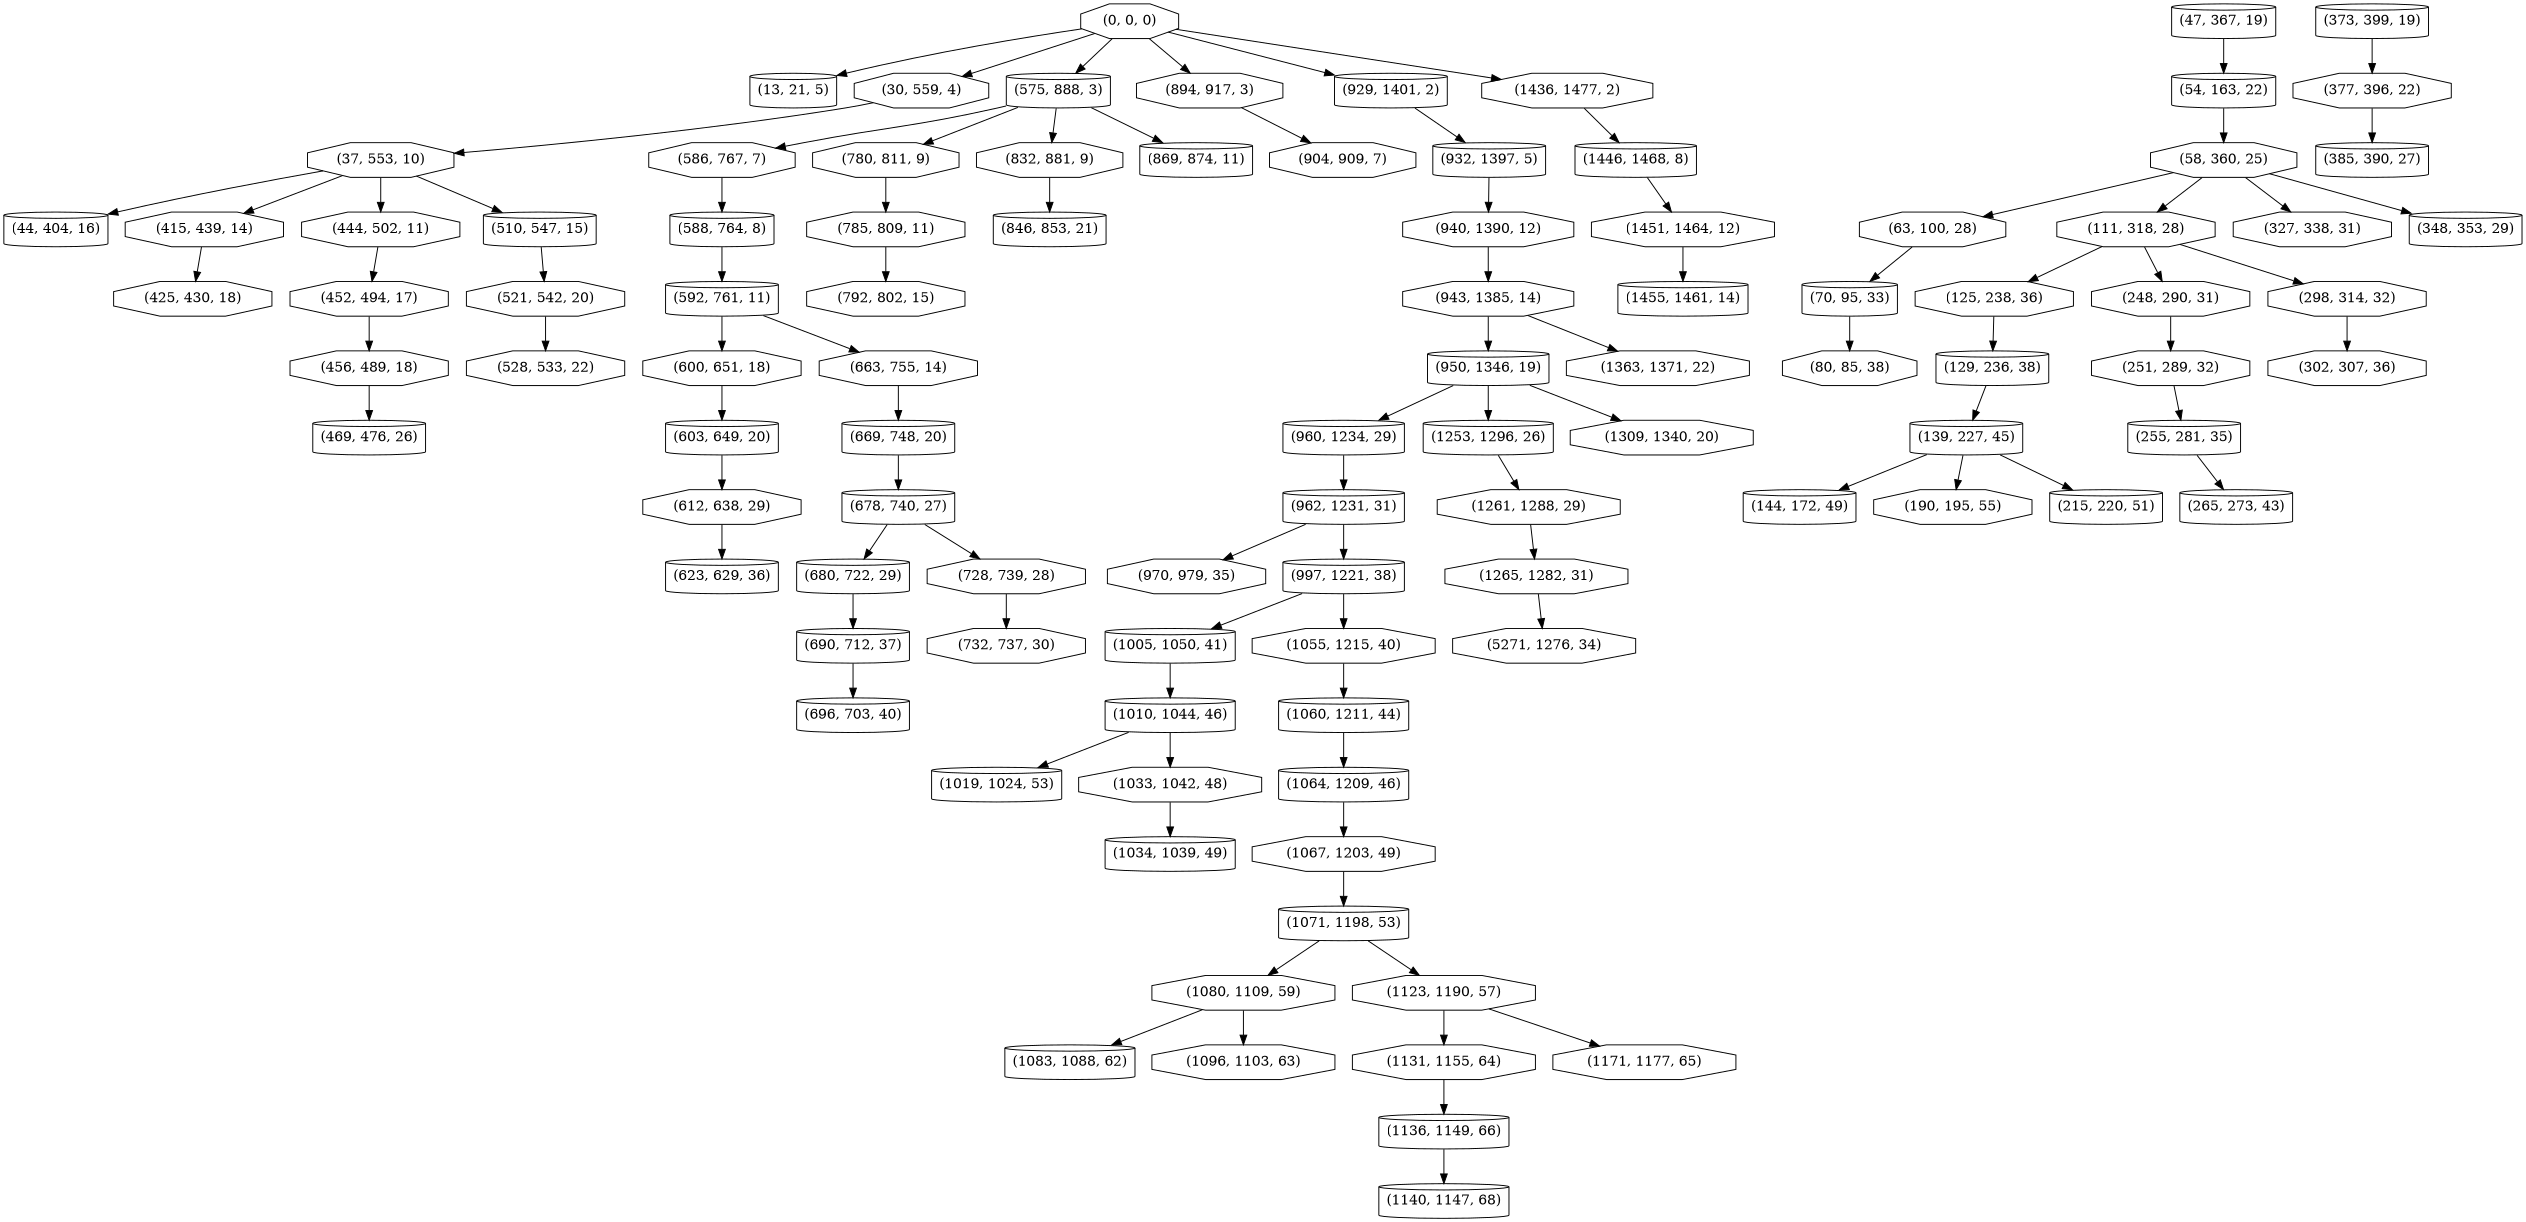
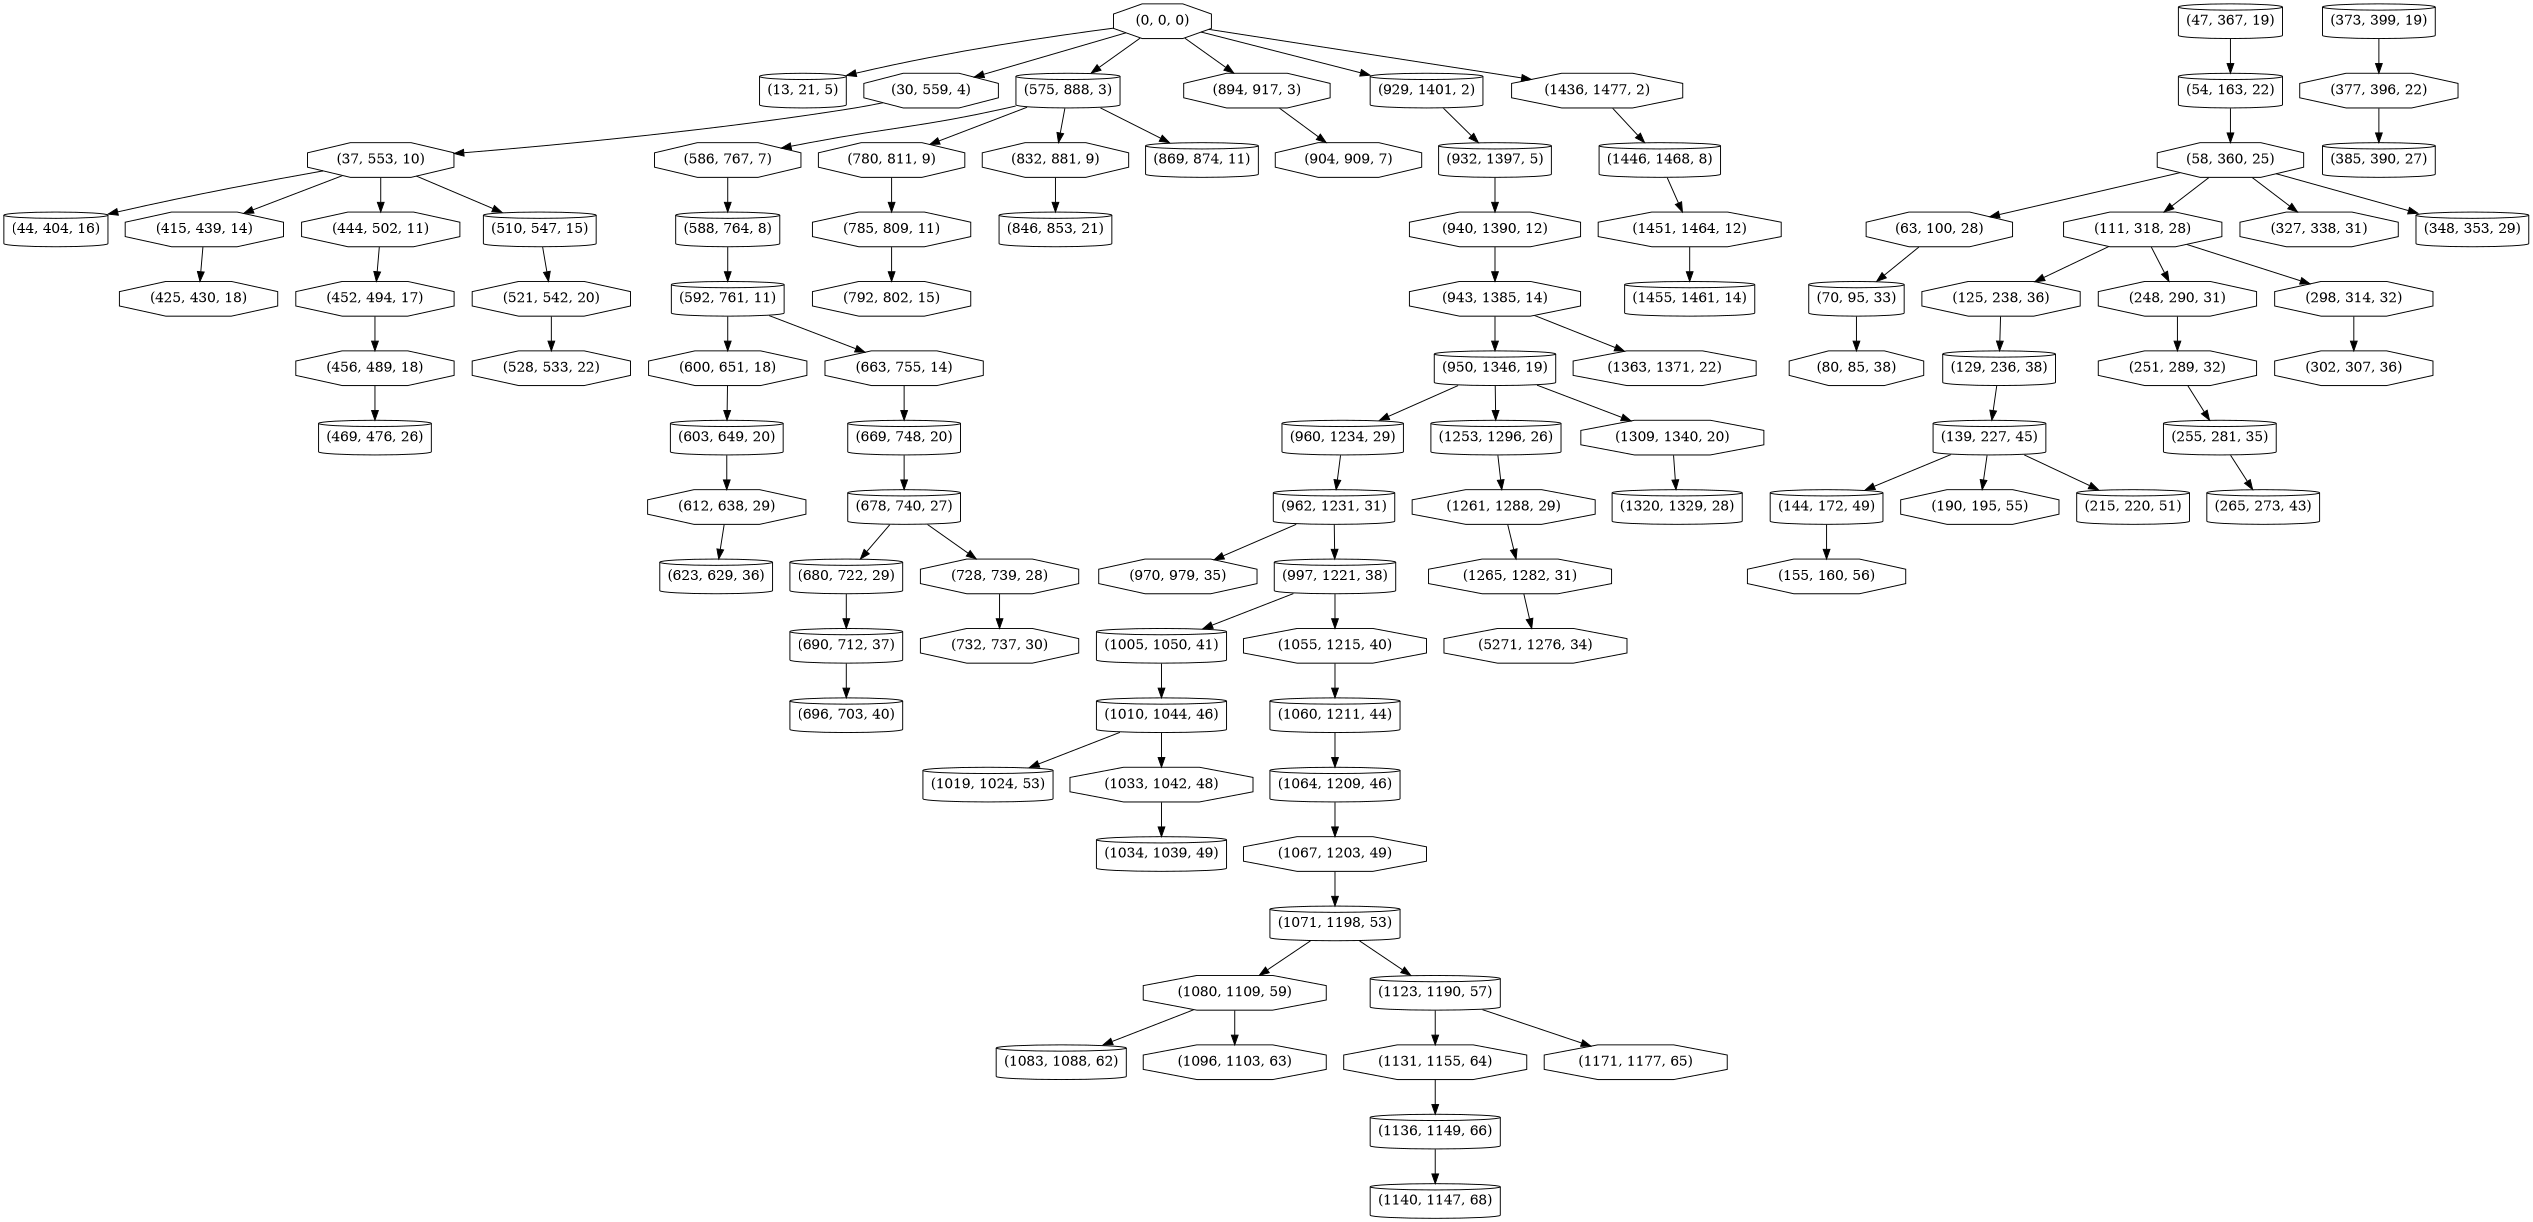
none -> (1677, 507)
none -> (1827, 576)
(1444, 993) -> (1435, 993)
